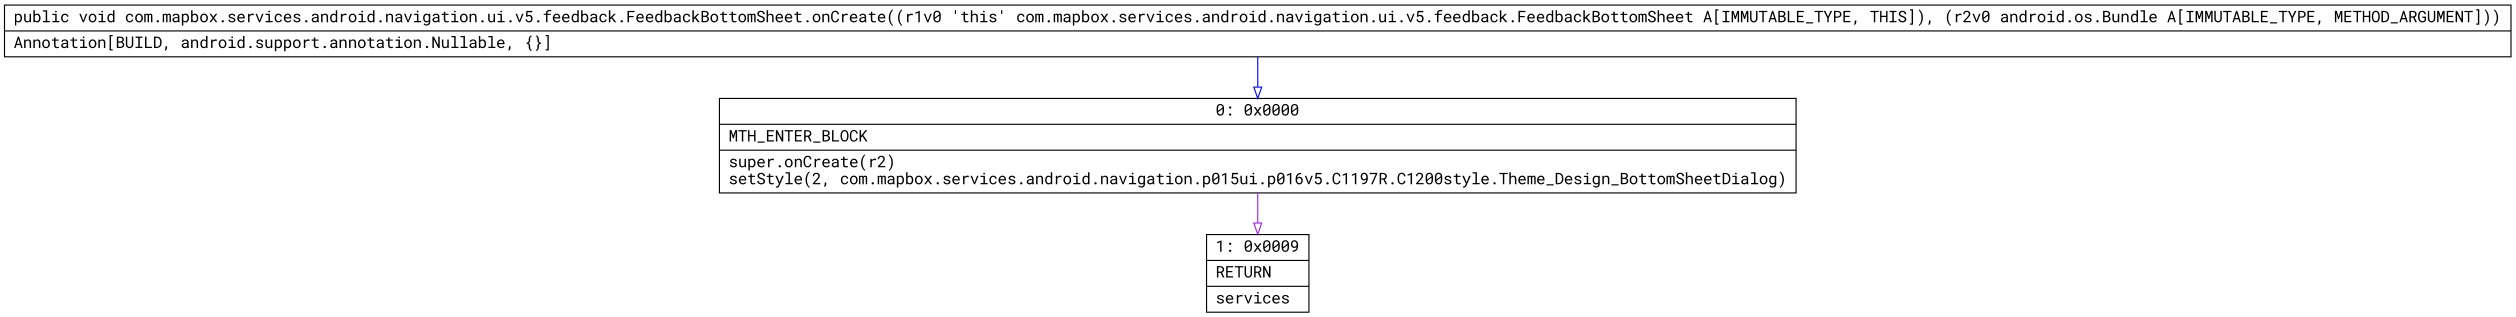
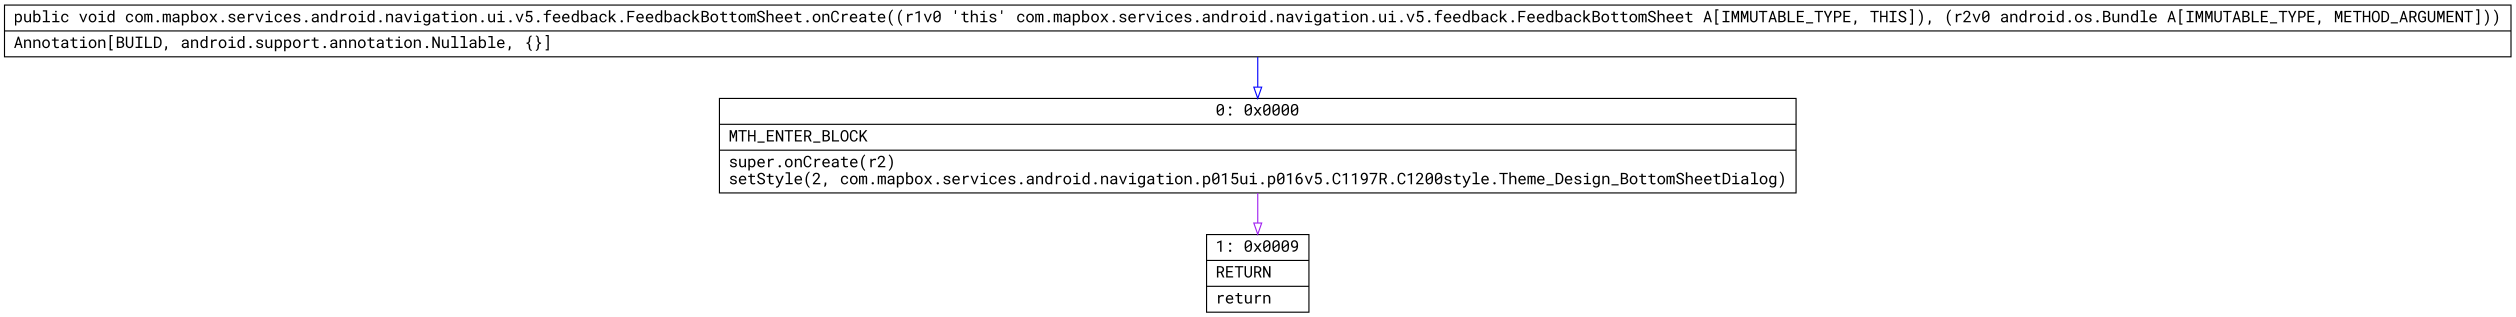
(1253, 299) -> (1244, 299)
